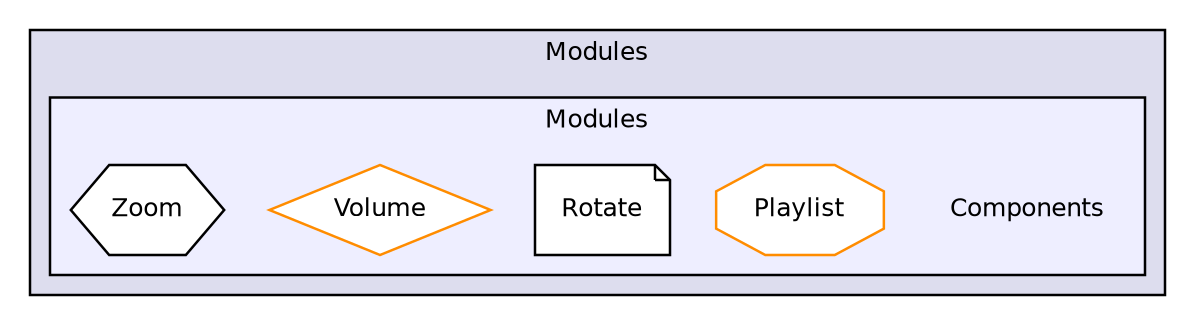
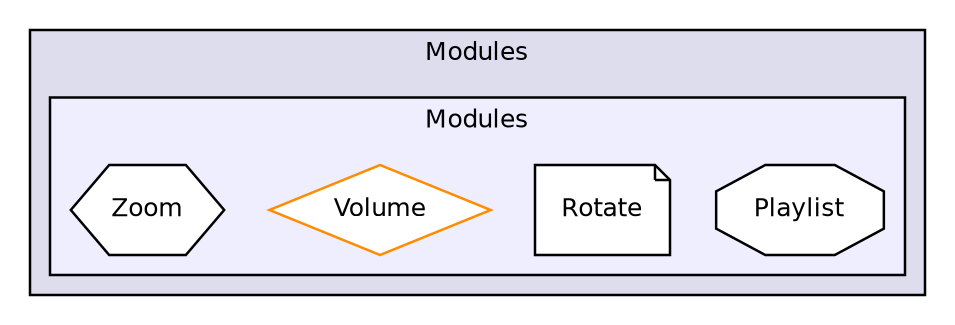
(800, 210) -> (800, 210)
(1028, 210) -> none
